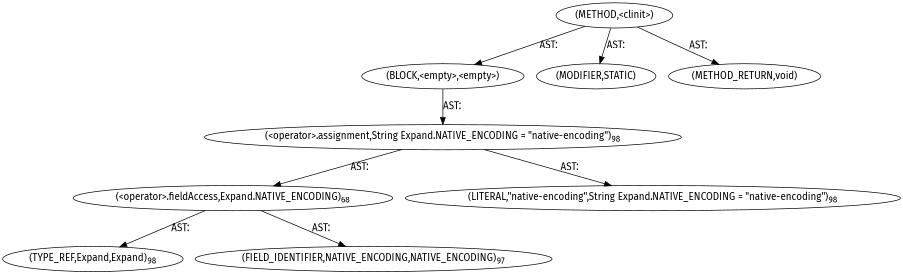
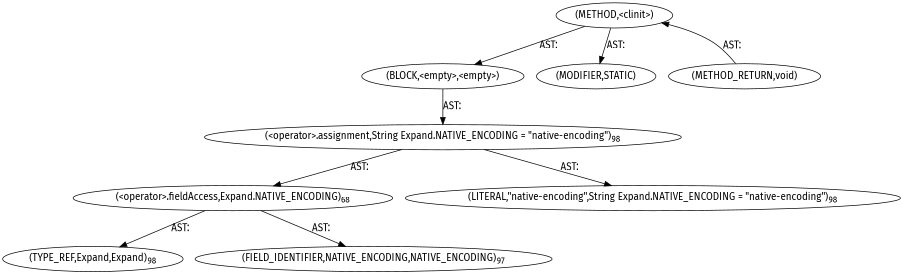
(675, 45) -> (706, 38)
